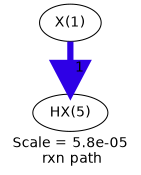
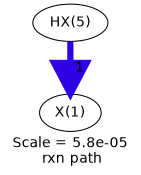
(70, 52) -> (70, 52)
